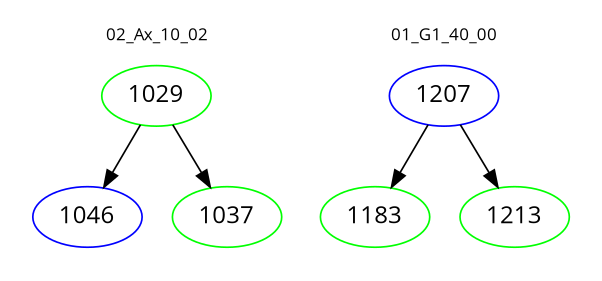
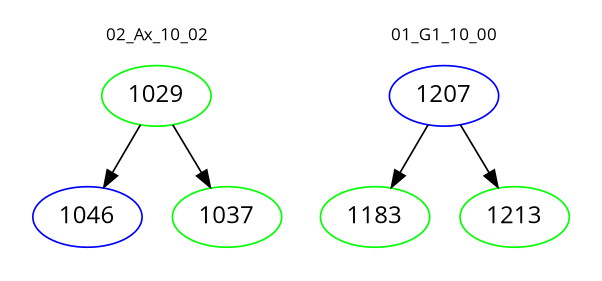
(445, 36) -> (445, 36)
